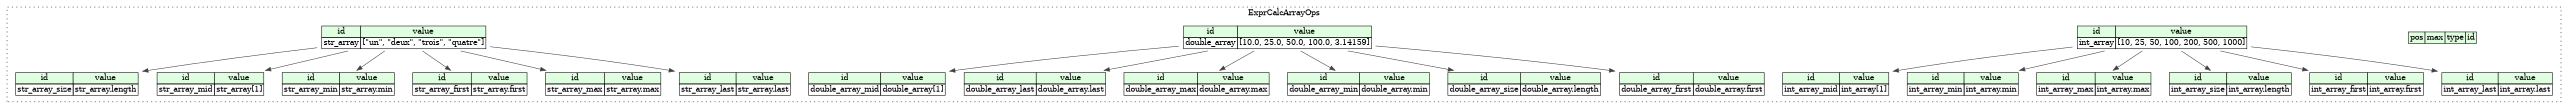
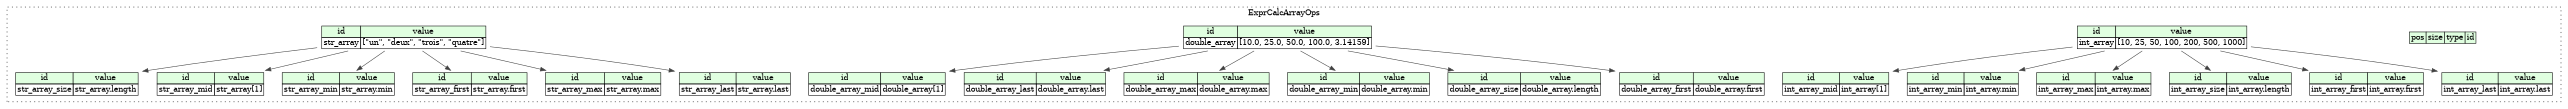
(2435, 37) -> (2435, 37)
